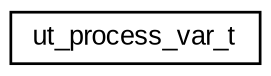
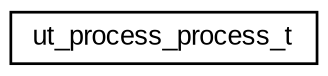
(135, 38) -> (164, 38)
